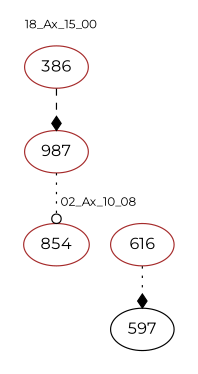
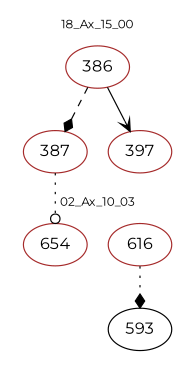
(56, 152) -> (55, 152)
none -> (140, 152)
(99, 203) -> (98, 203)
(56, 245) -> (55, 245)
(142, 329) -> (140, 329)
